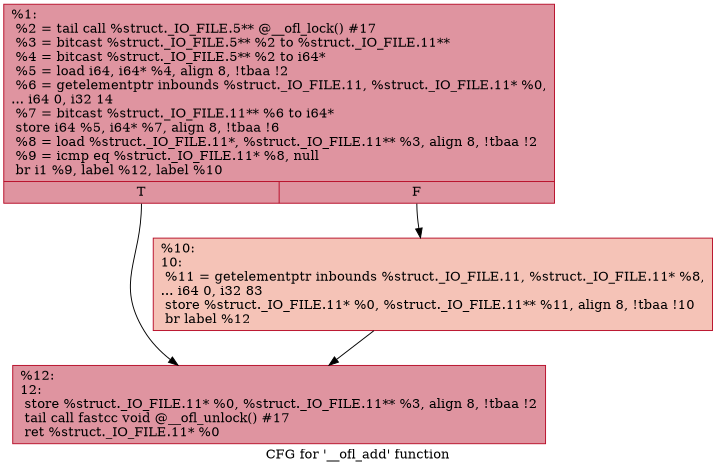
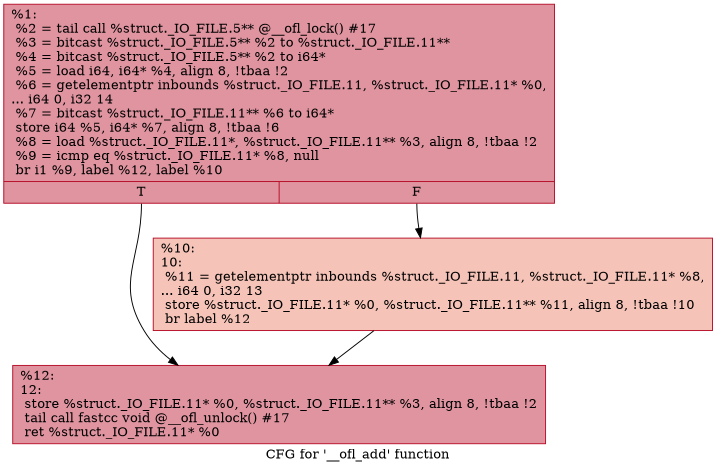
(212, 291) -> (212, 291)
